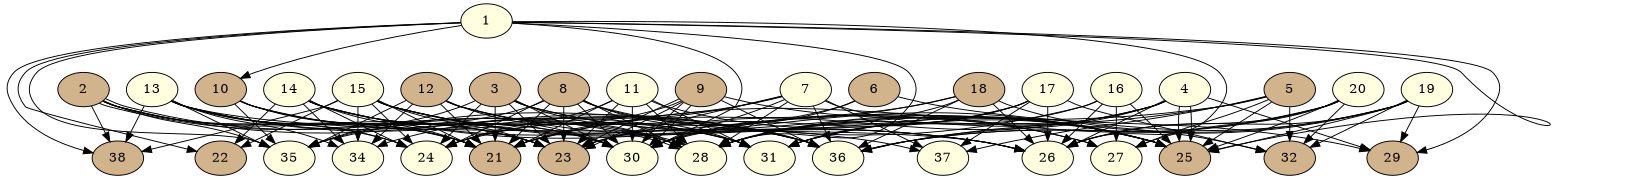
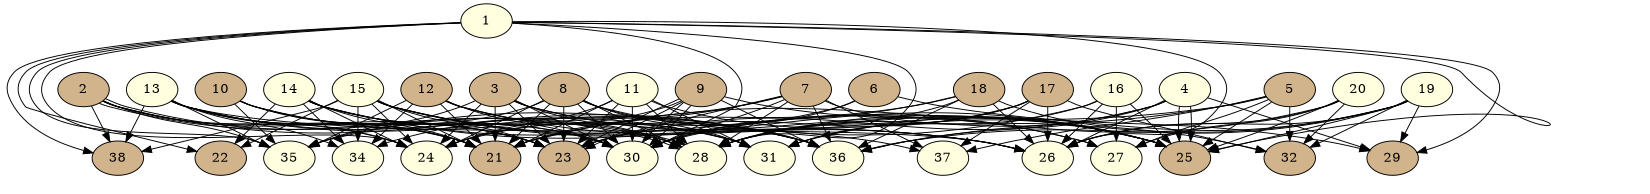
(354, 45) -> (44, 80)
(806, 90) -> (806, 90)
(1048, 90) -> (1048, 90)
(982, 124) -> none
(1106, 131) -> none
